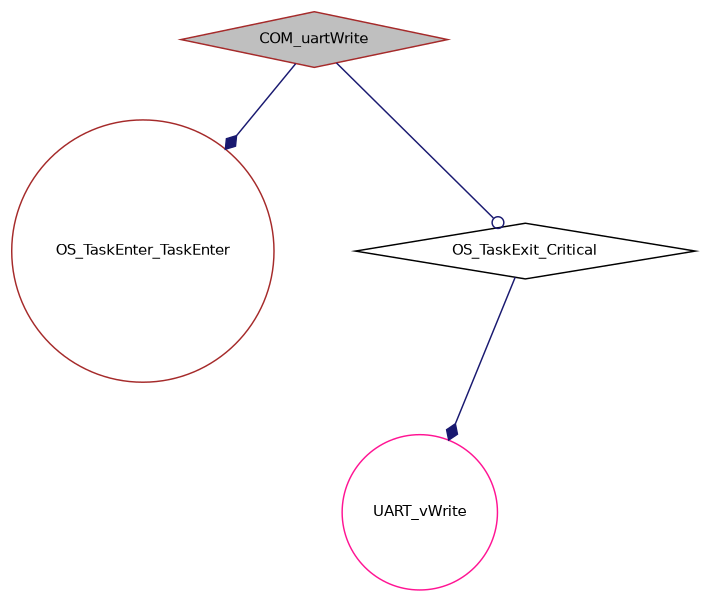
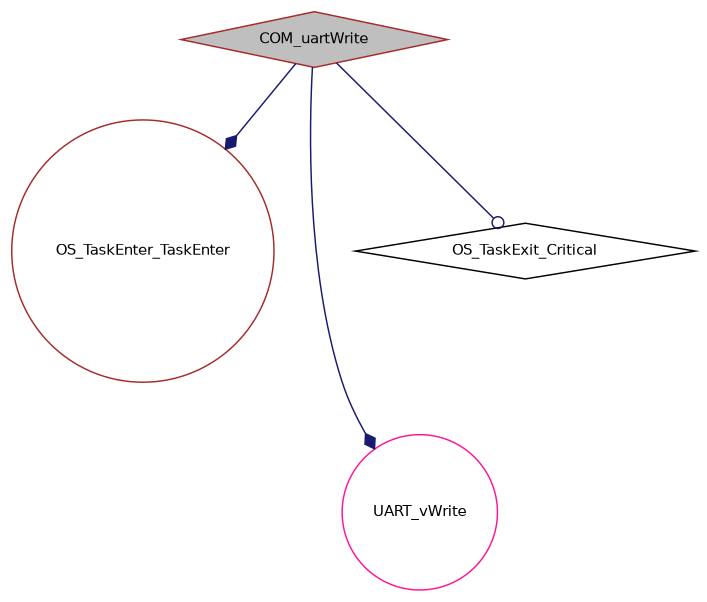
(485, 351) -> (317, 254)
